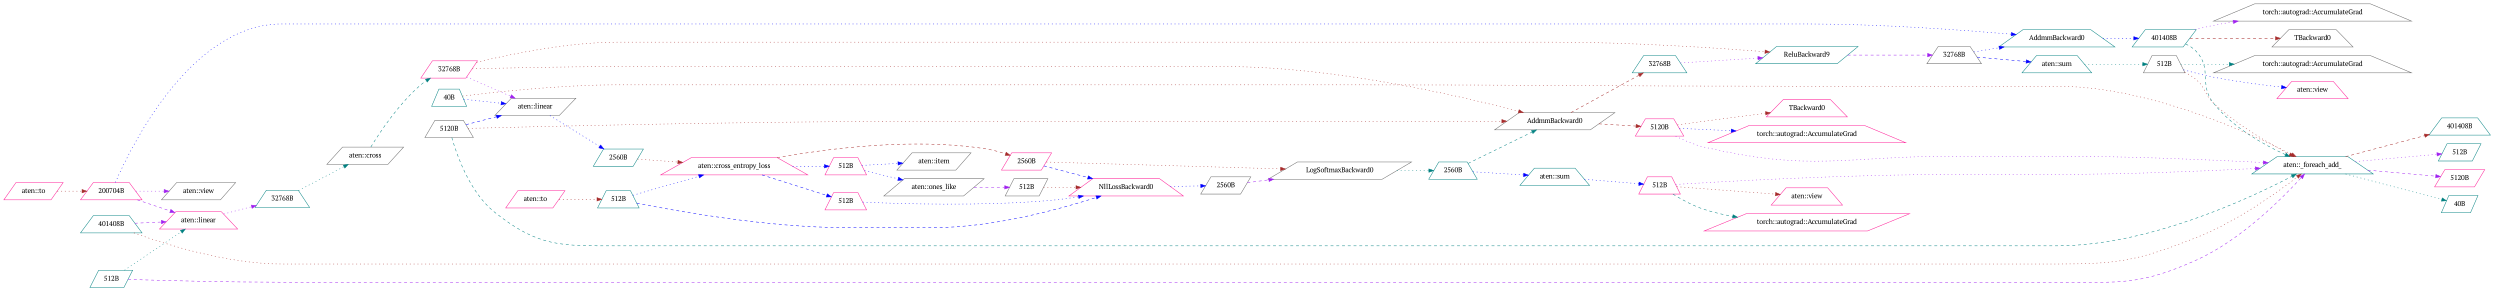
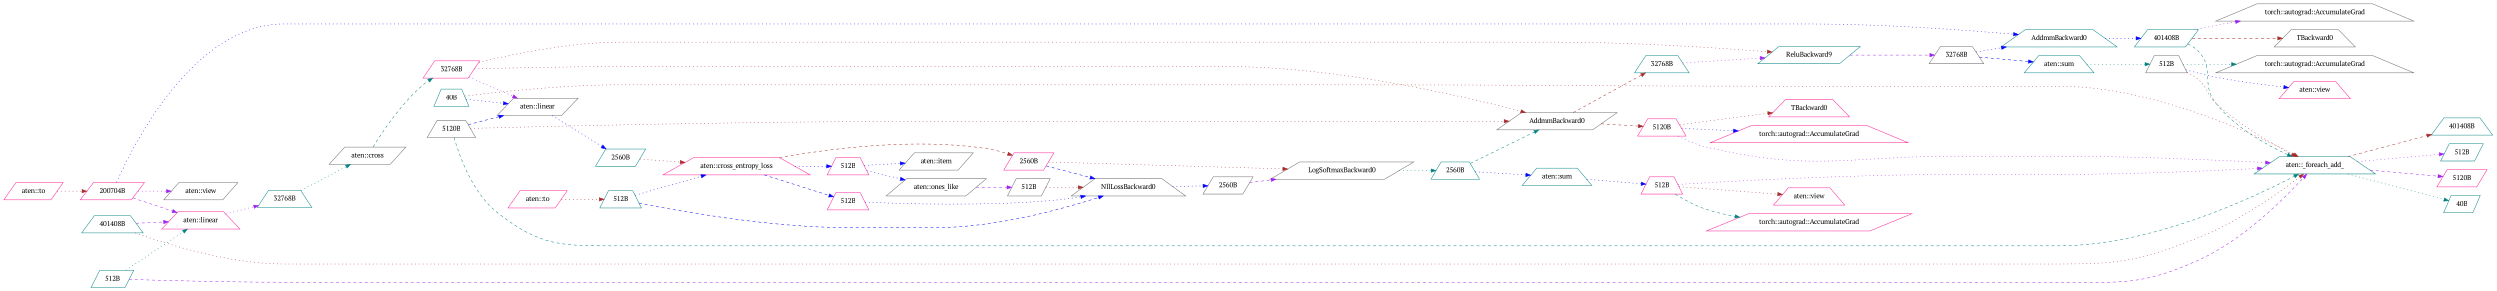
(1126, 187) -> (1128, 187)
(111, 191) -> (112, 191)
